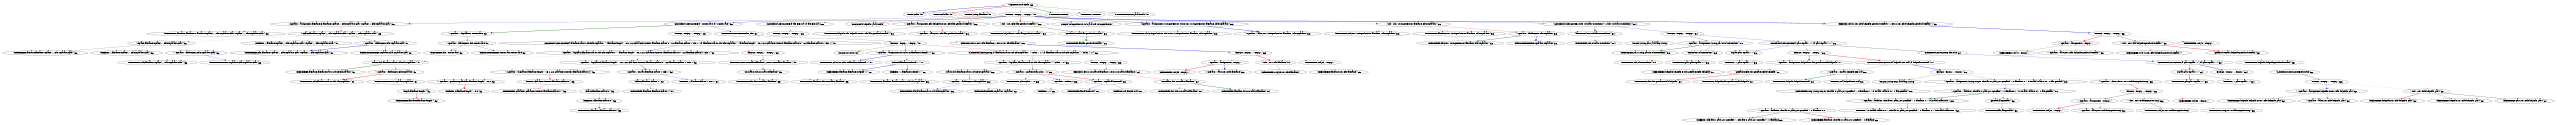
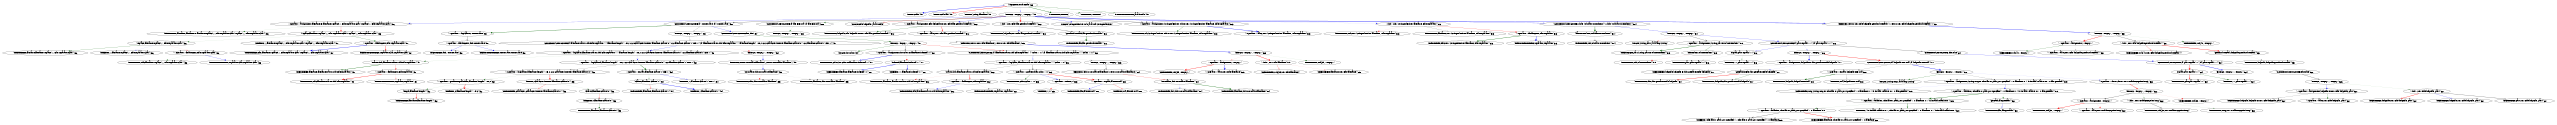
none -> (706, 91)
